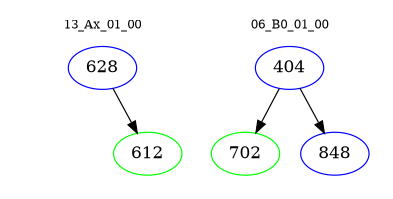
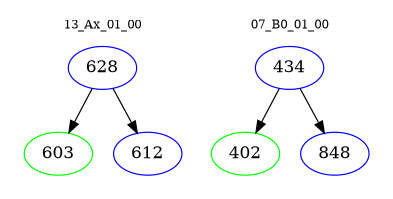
(290, 26) -> (290, 26)
(290, 68) -> (290, 68)
none -> (58, 154)
(148, 154) -> (148, 154)
(245, 154) -> (245, 154)
